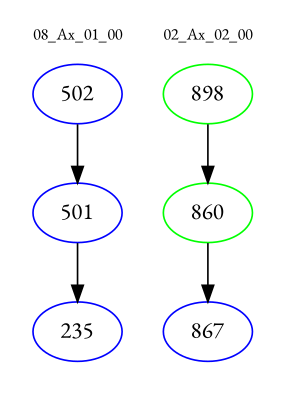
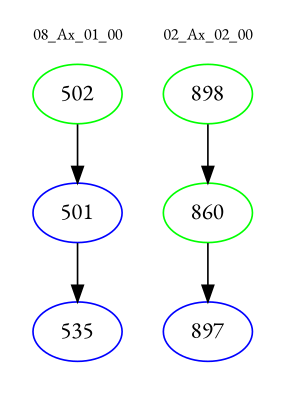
(78, 94) -> (78, 94)
(78, 332) -> (78, 332)
(208, 332) -> (208, 332)
